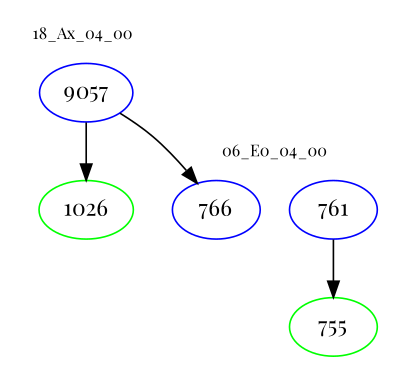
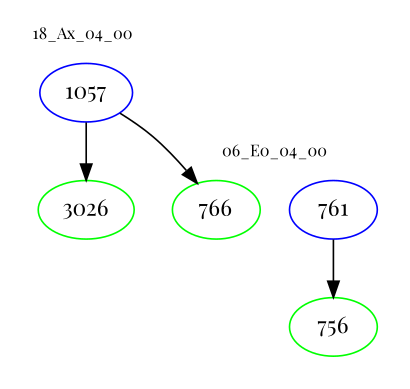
(86, 93) -> (86, 93)
(86, 210) -> (86, 210)
(216, 210) -> (216, 210)
(333, 327) -> (333, 327)
